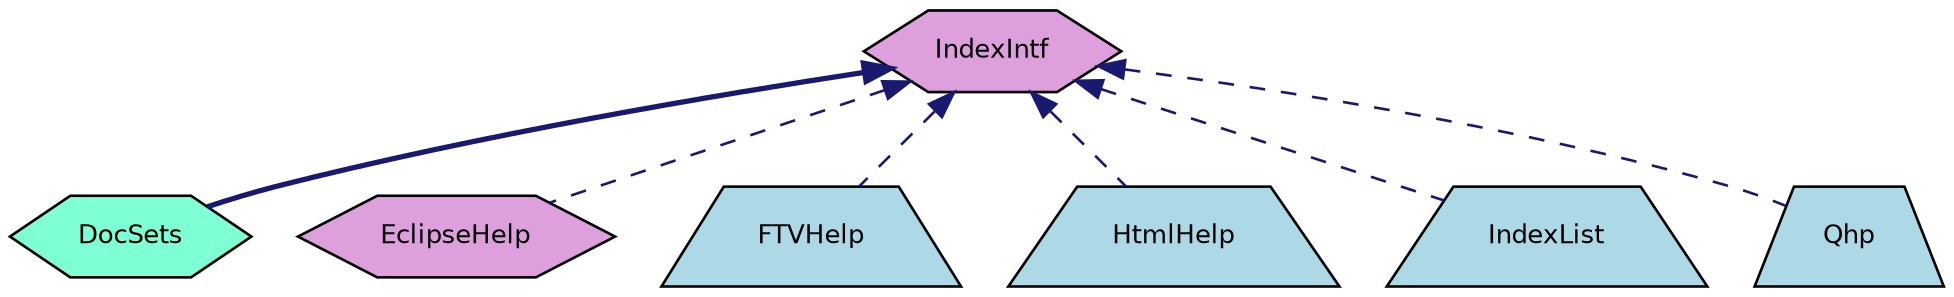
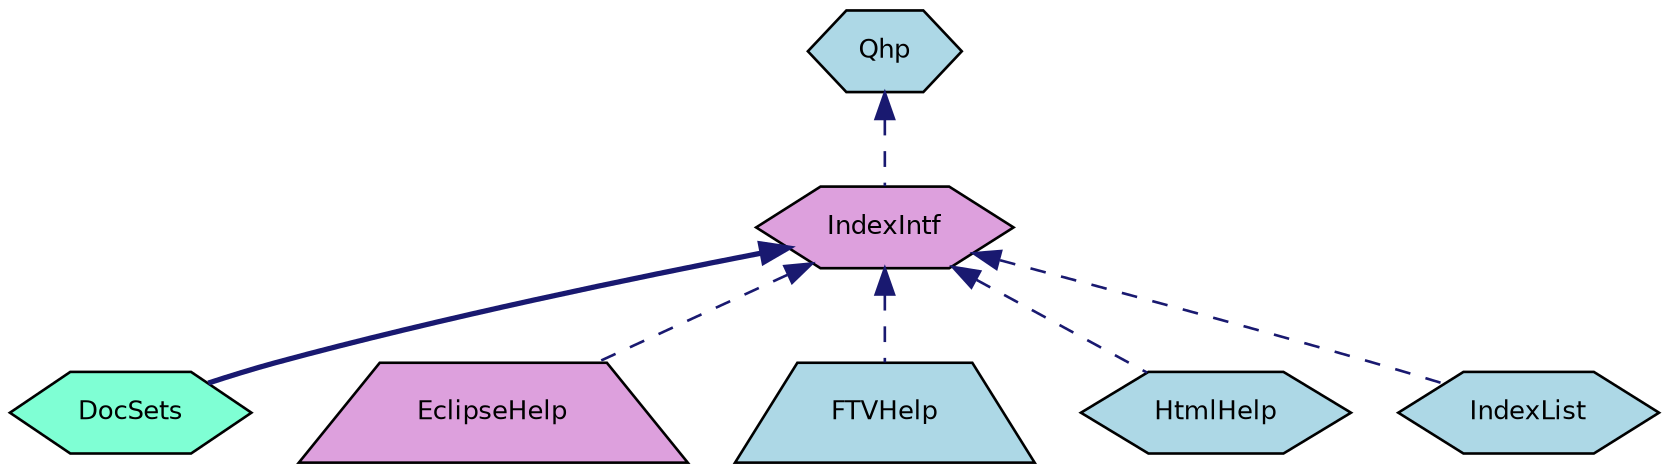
(1459, 123) -> (885, 153)
(456, 237) -> (493, 413)
(1174, 237) -> (1216, 413)
(1547, 237) -> (1529, 413)
(1849, 237) -> (885, 51)
